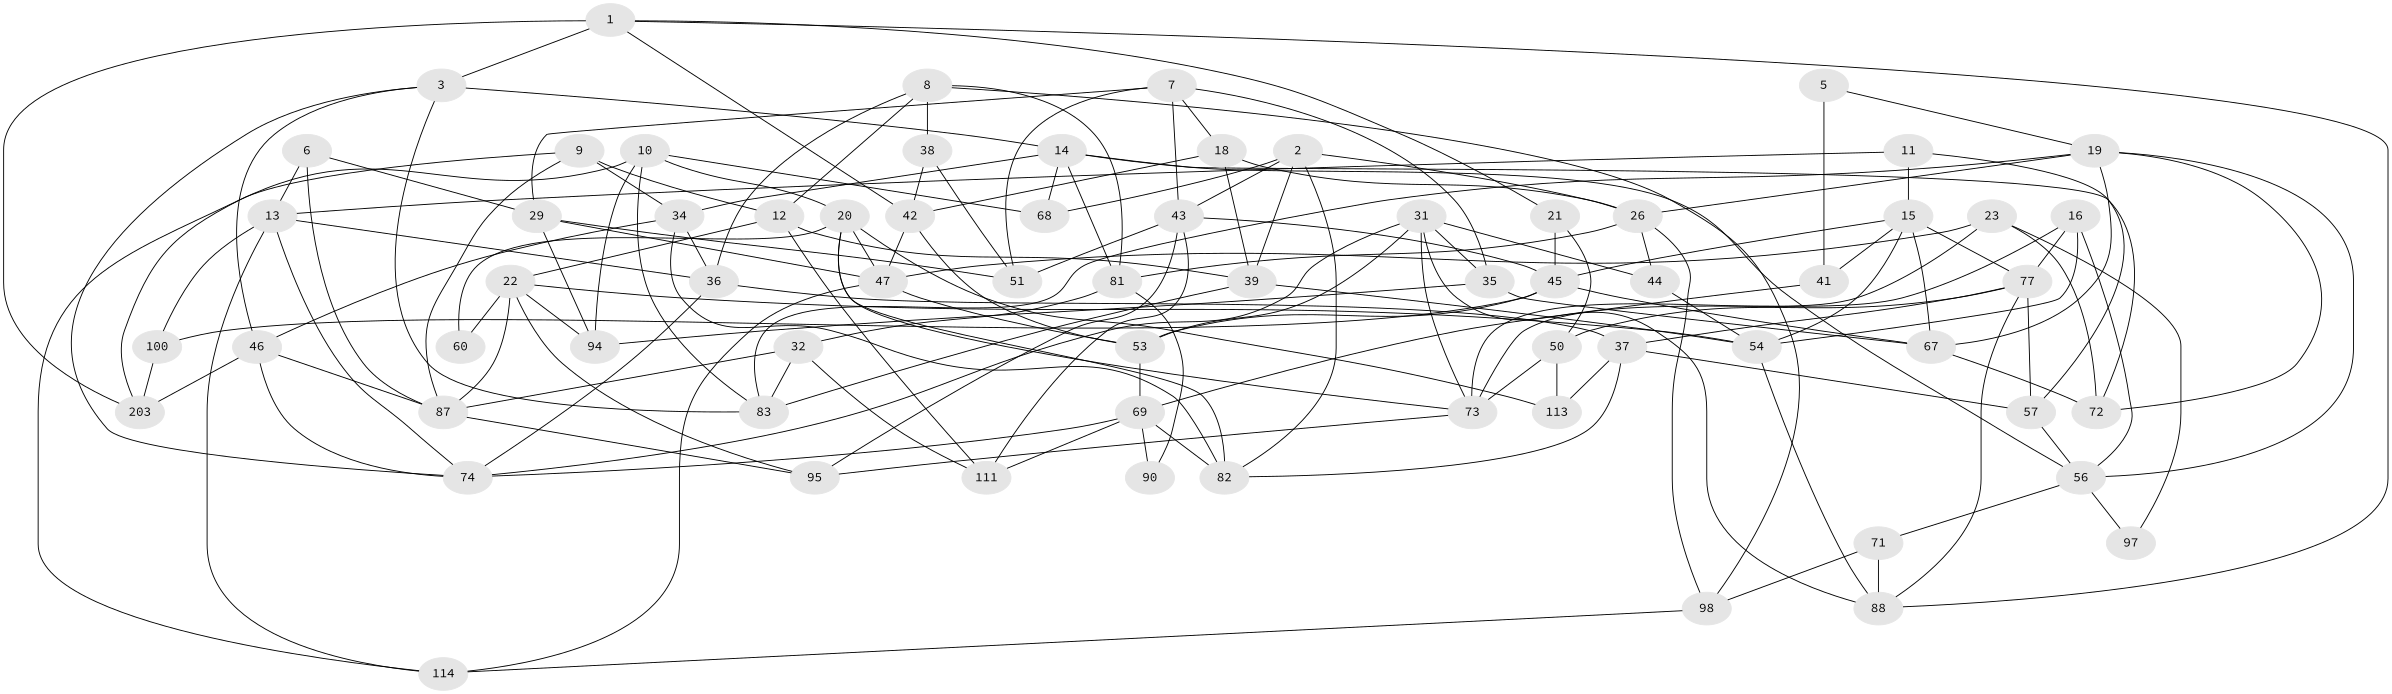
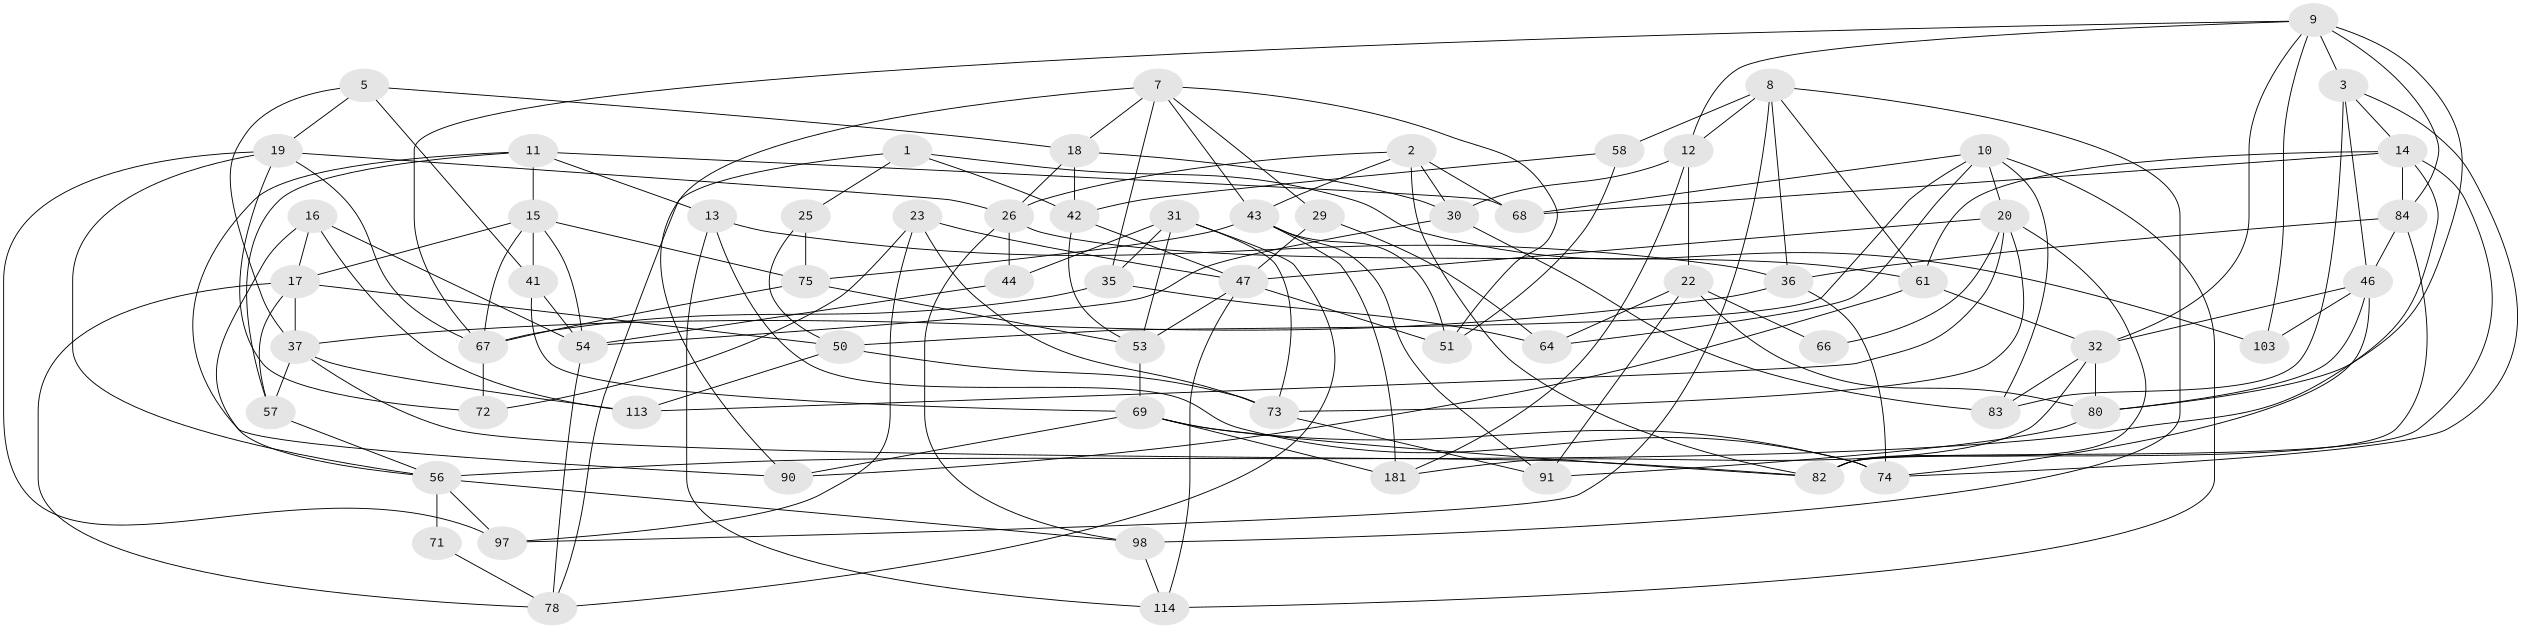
none -> (1247, 51)
(526, 53) -> (2329, 53)
none -> (720, 114)
(307, 151) -> none
(927, 151) -> (1620, 151)
none -> (752, 155)
(1701, 172) -> (2420, 428)
none -> (1030, 175)
none -> (230, 183)
(1372, 203) -> (14, 469)
none -> (2249, 214)
(679, 216) -> (2403, 216)
(1555, 216) -> (806, 216)
(777, 248) -> (1309, 303)
(1117, 282) -> (1923, 282)
(1252, 282) -> (1454, 216)
(1555, 282) -> (806, 282)
(2027, 282) -> (295, 282)
(1900, 298) -> (443, 359)
(1134, 309) -> (562, 320)
none -> (2232, 314)
none -> (1531, 324)
(157, 347) -> none
(461, 347) -> (1824, 347)
(595, 347) -> (1547, 347)
(959, 378) -> none
(140, 412) -> (2264, 347)
(443, 412) -> (2096, 412)
none -> (267, 437)
(815, 478) -> (1547, 478)
(986, 478) -> (1395, 478)
none -> (1279, 519)
(1799, 574) -> (805, 512)
(1878, 609) -> (552, 609)
